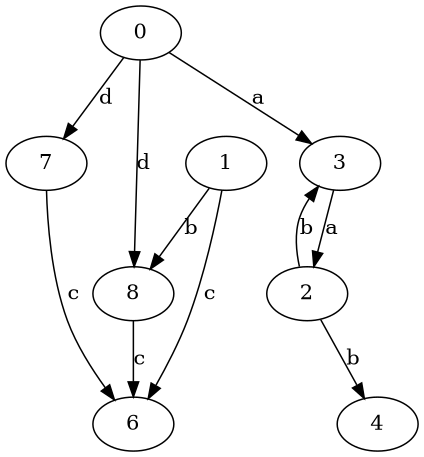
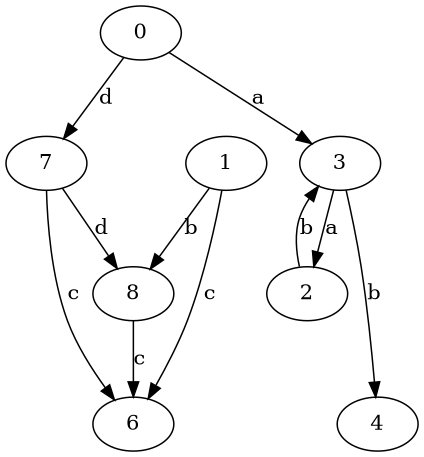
(137, 156) -> (85, 222)
(339, 352) -> (364, 286)
